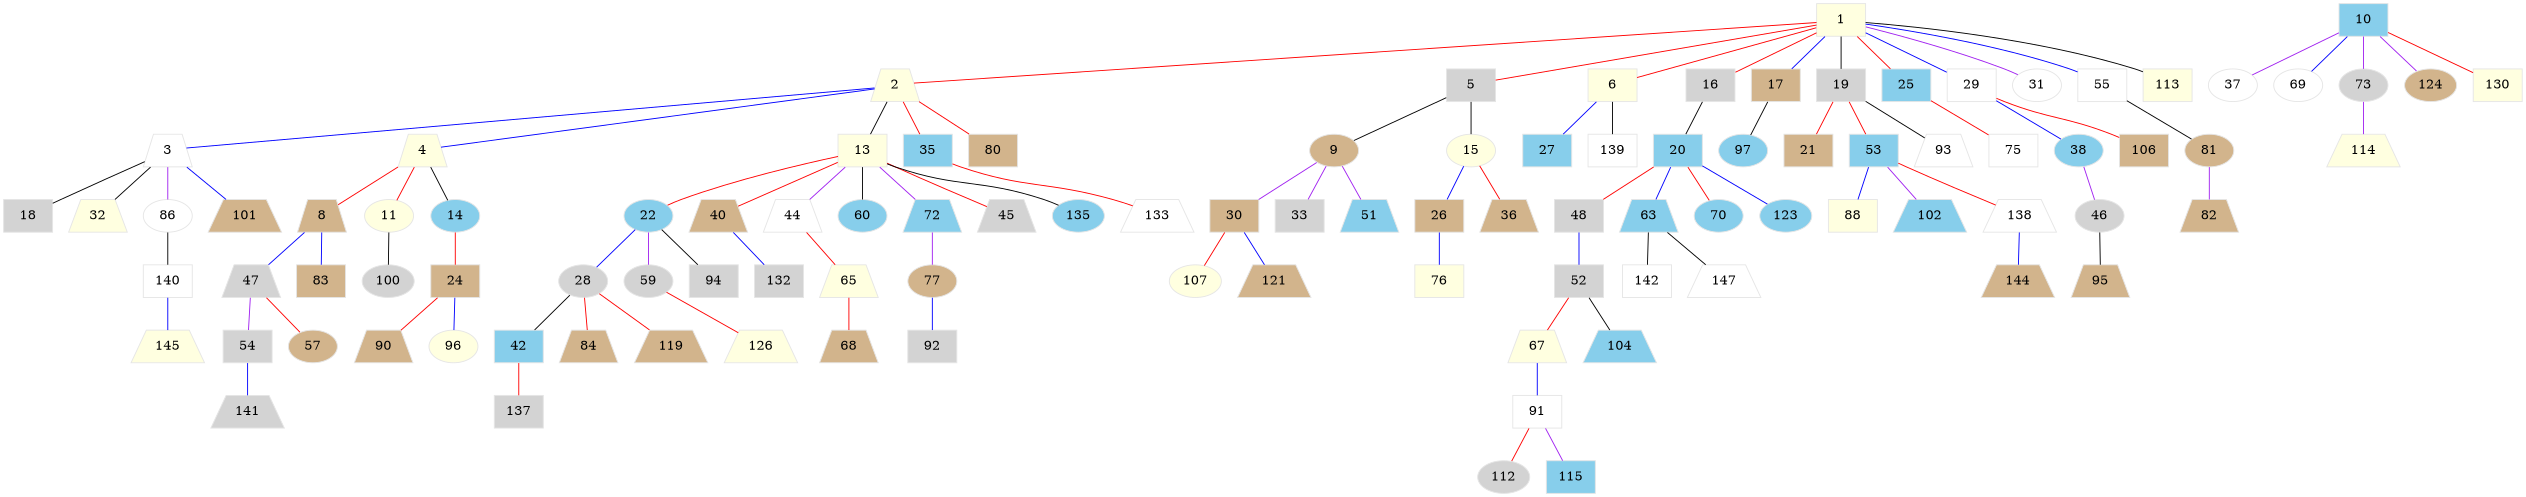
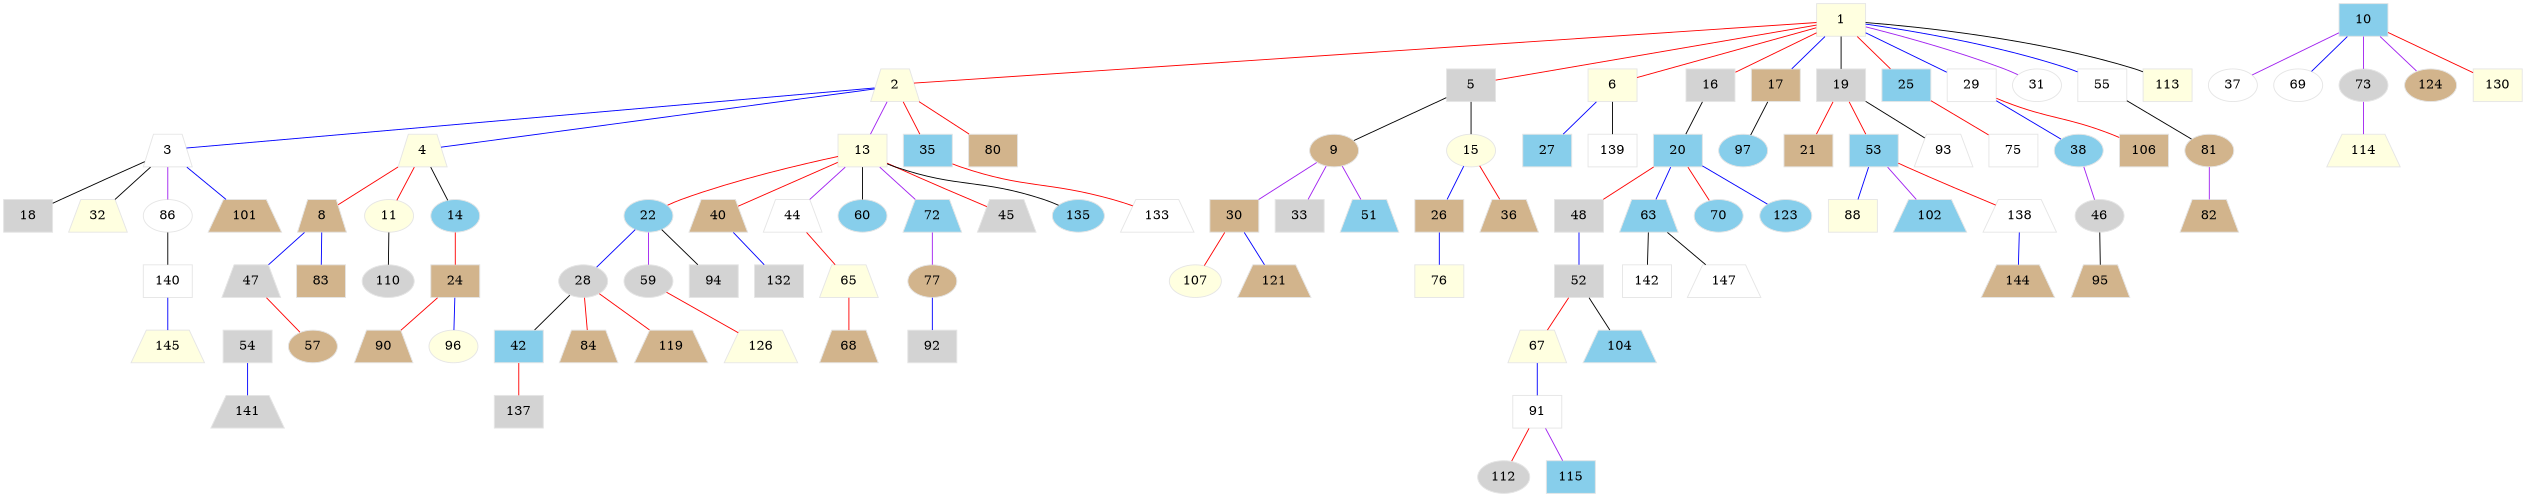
(879, 118) -> (879, 118)
(388, 281) -> (388, 281)
(249, 314) -> none
